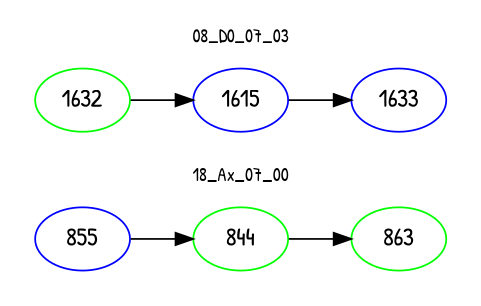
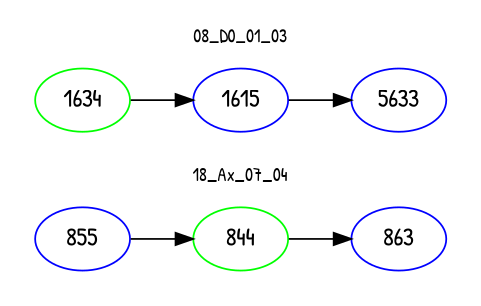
(241, 38) -> (241, 38)
(83, 100) -> (83, 100)
(399, 100) -> (399, 100)
(241, 177) -> (241, 177)
(399, 239) -> (399, 239)
